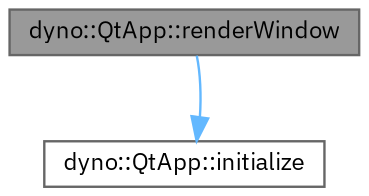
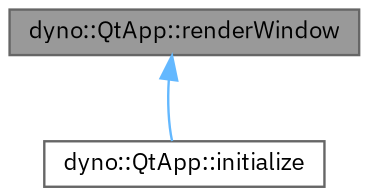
(200, 86) -> (169, 111)
